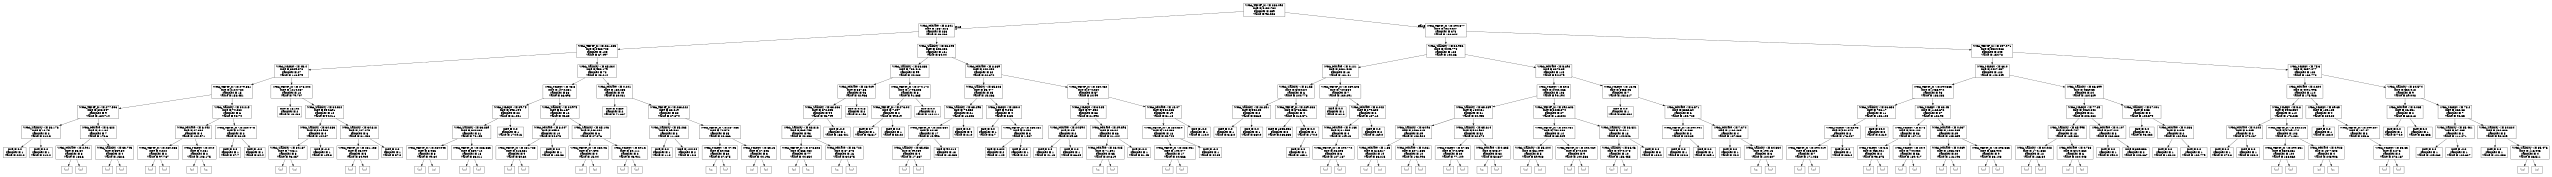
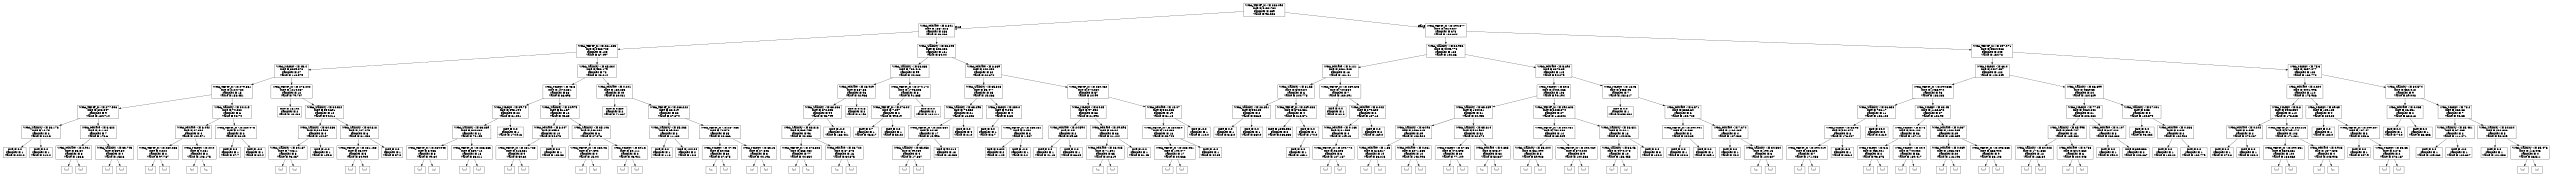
(1012, 121) -> none
none -> (2359, 153)
